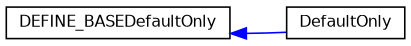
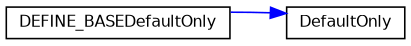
(266, 33) -> (250, 12)
